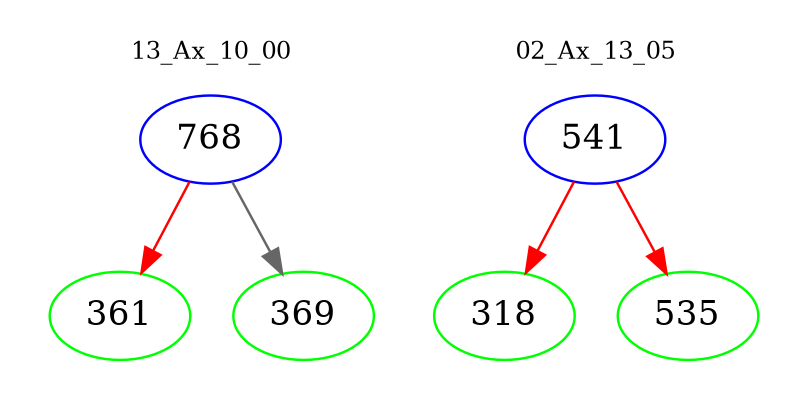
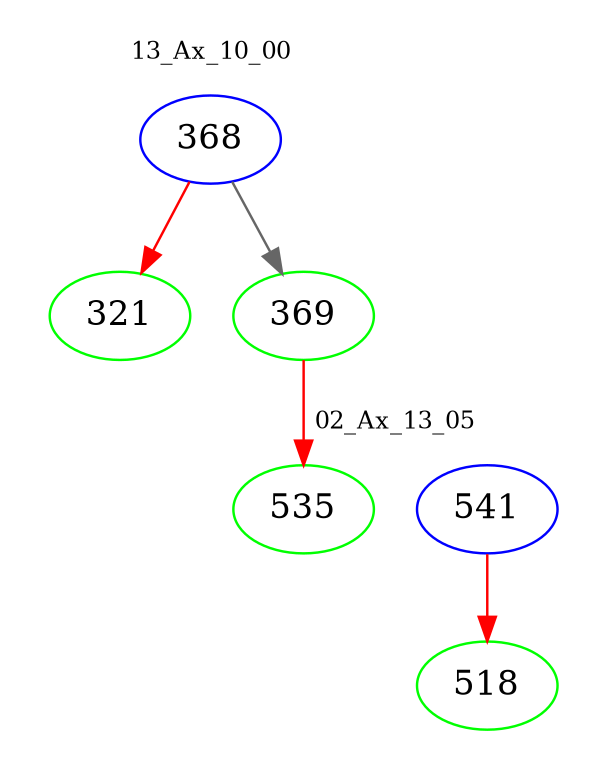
(211, 140) -> (211, 140)
(636, 217) -> (304, 414)
(120, 316) -> (120, 316)
(504, 316) -> (487, 686)
